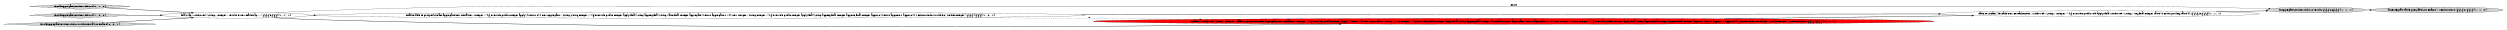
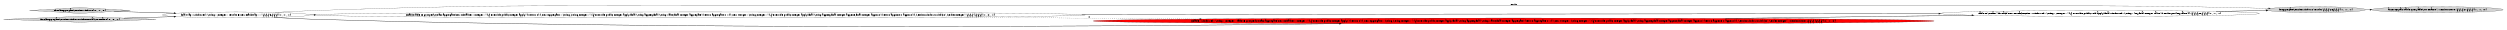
(80, 15) -> none
